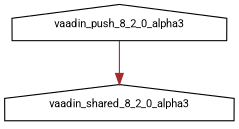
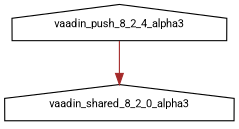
(119, 24) -> (119, 24)
